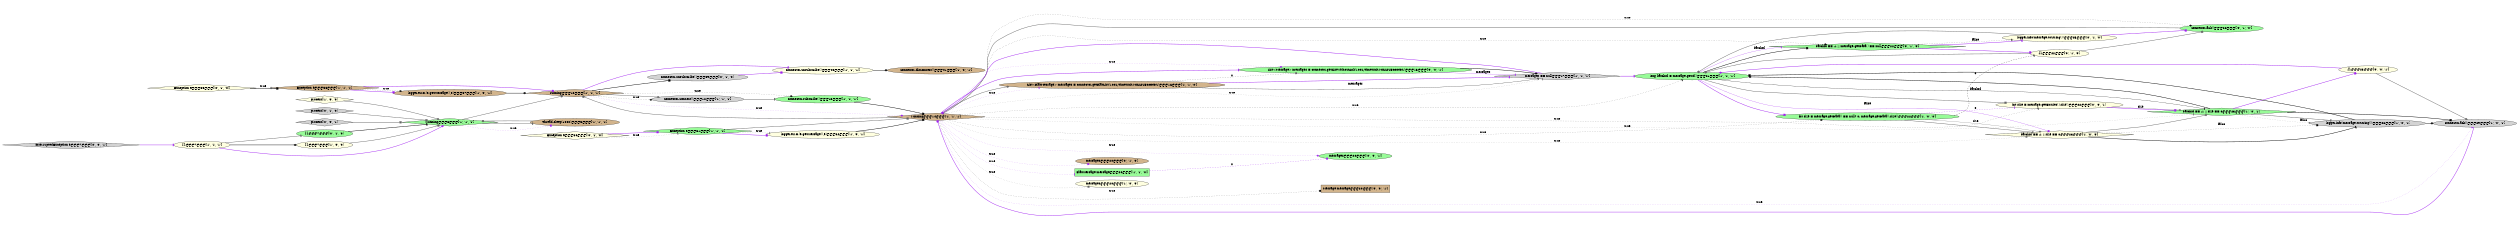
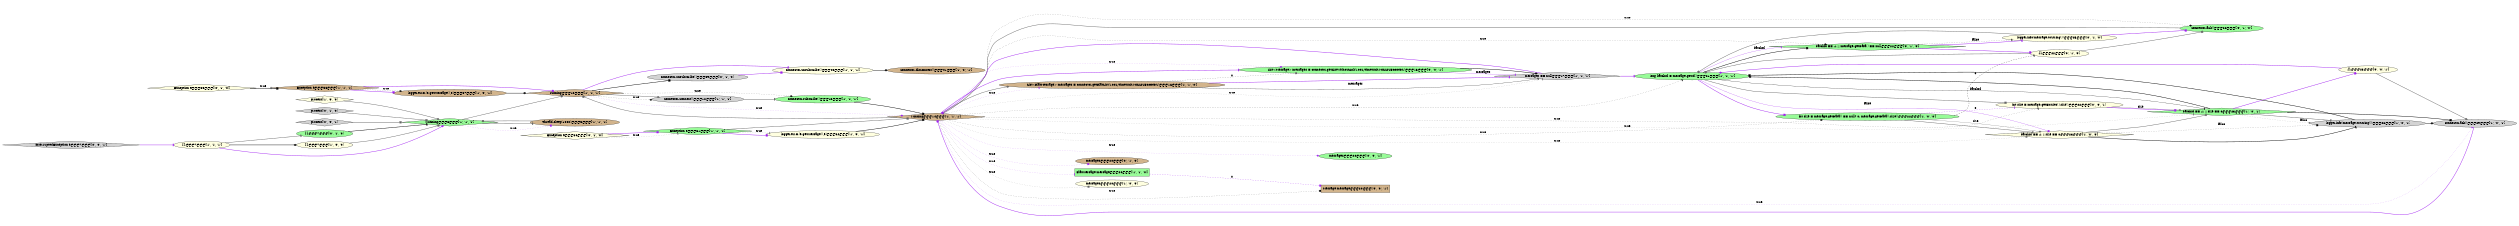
(1238, 166) -> (1234, 179)
